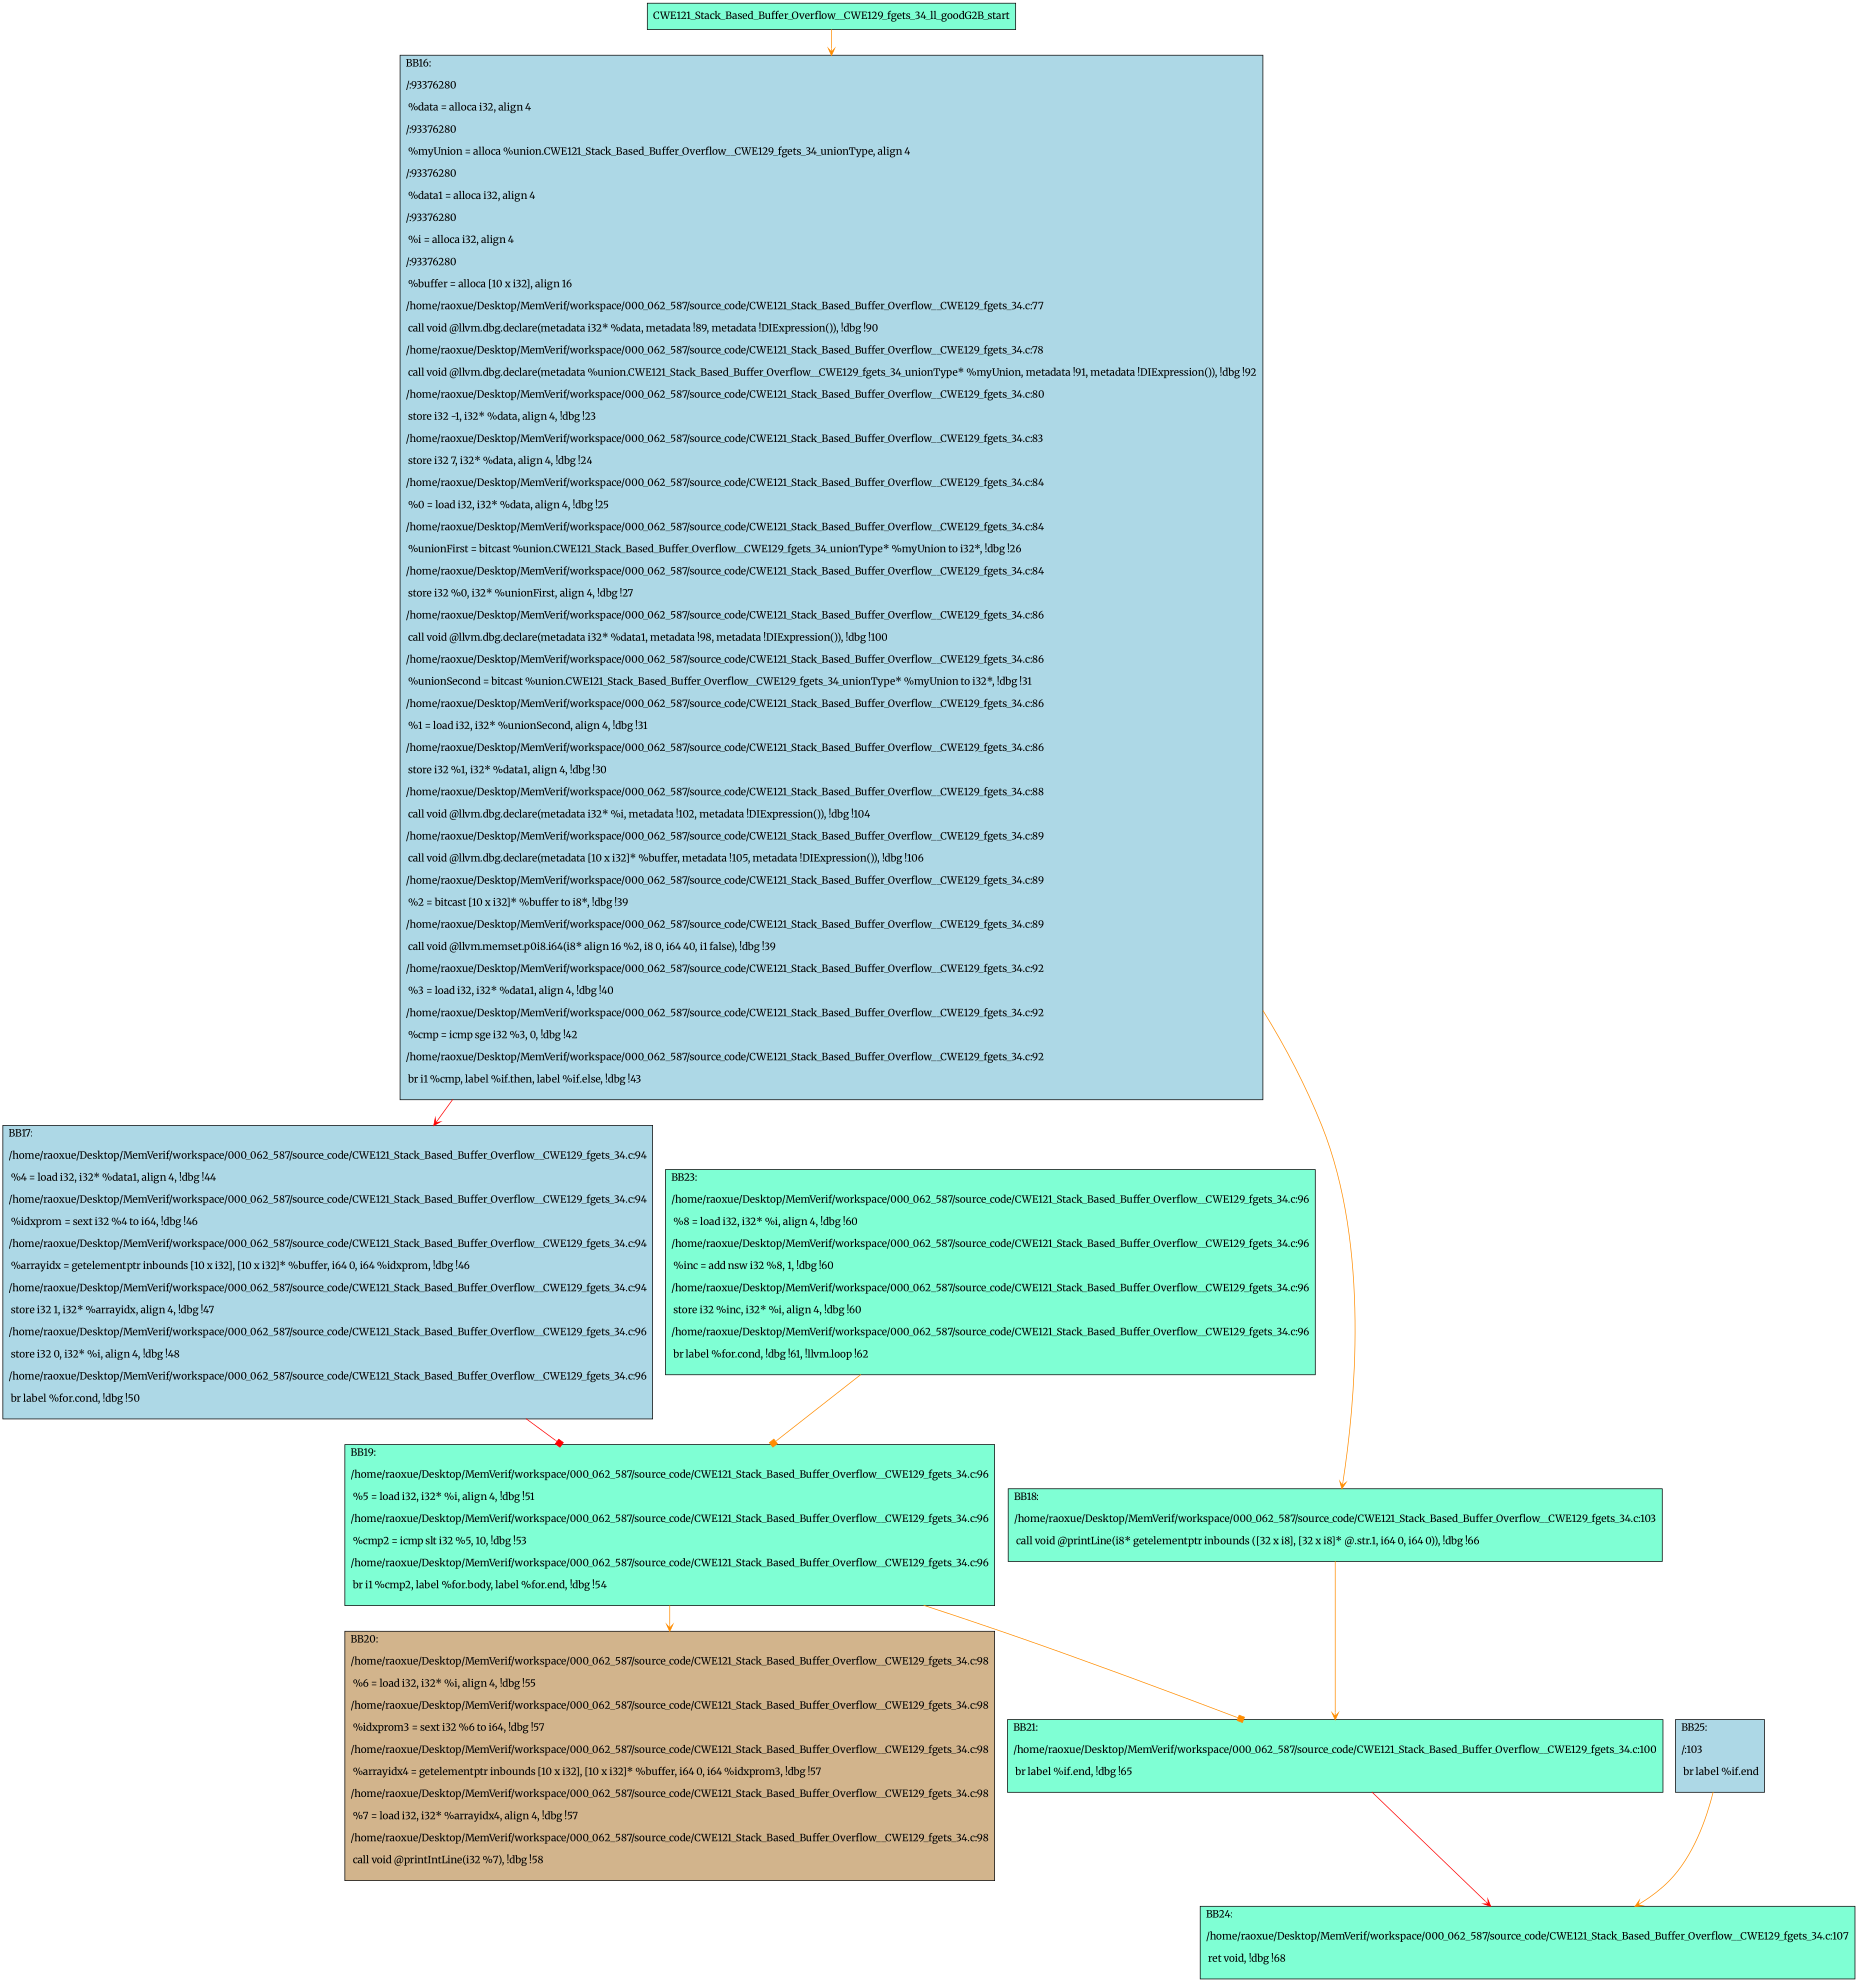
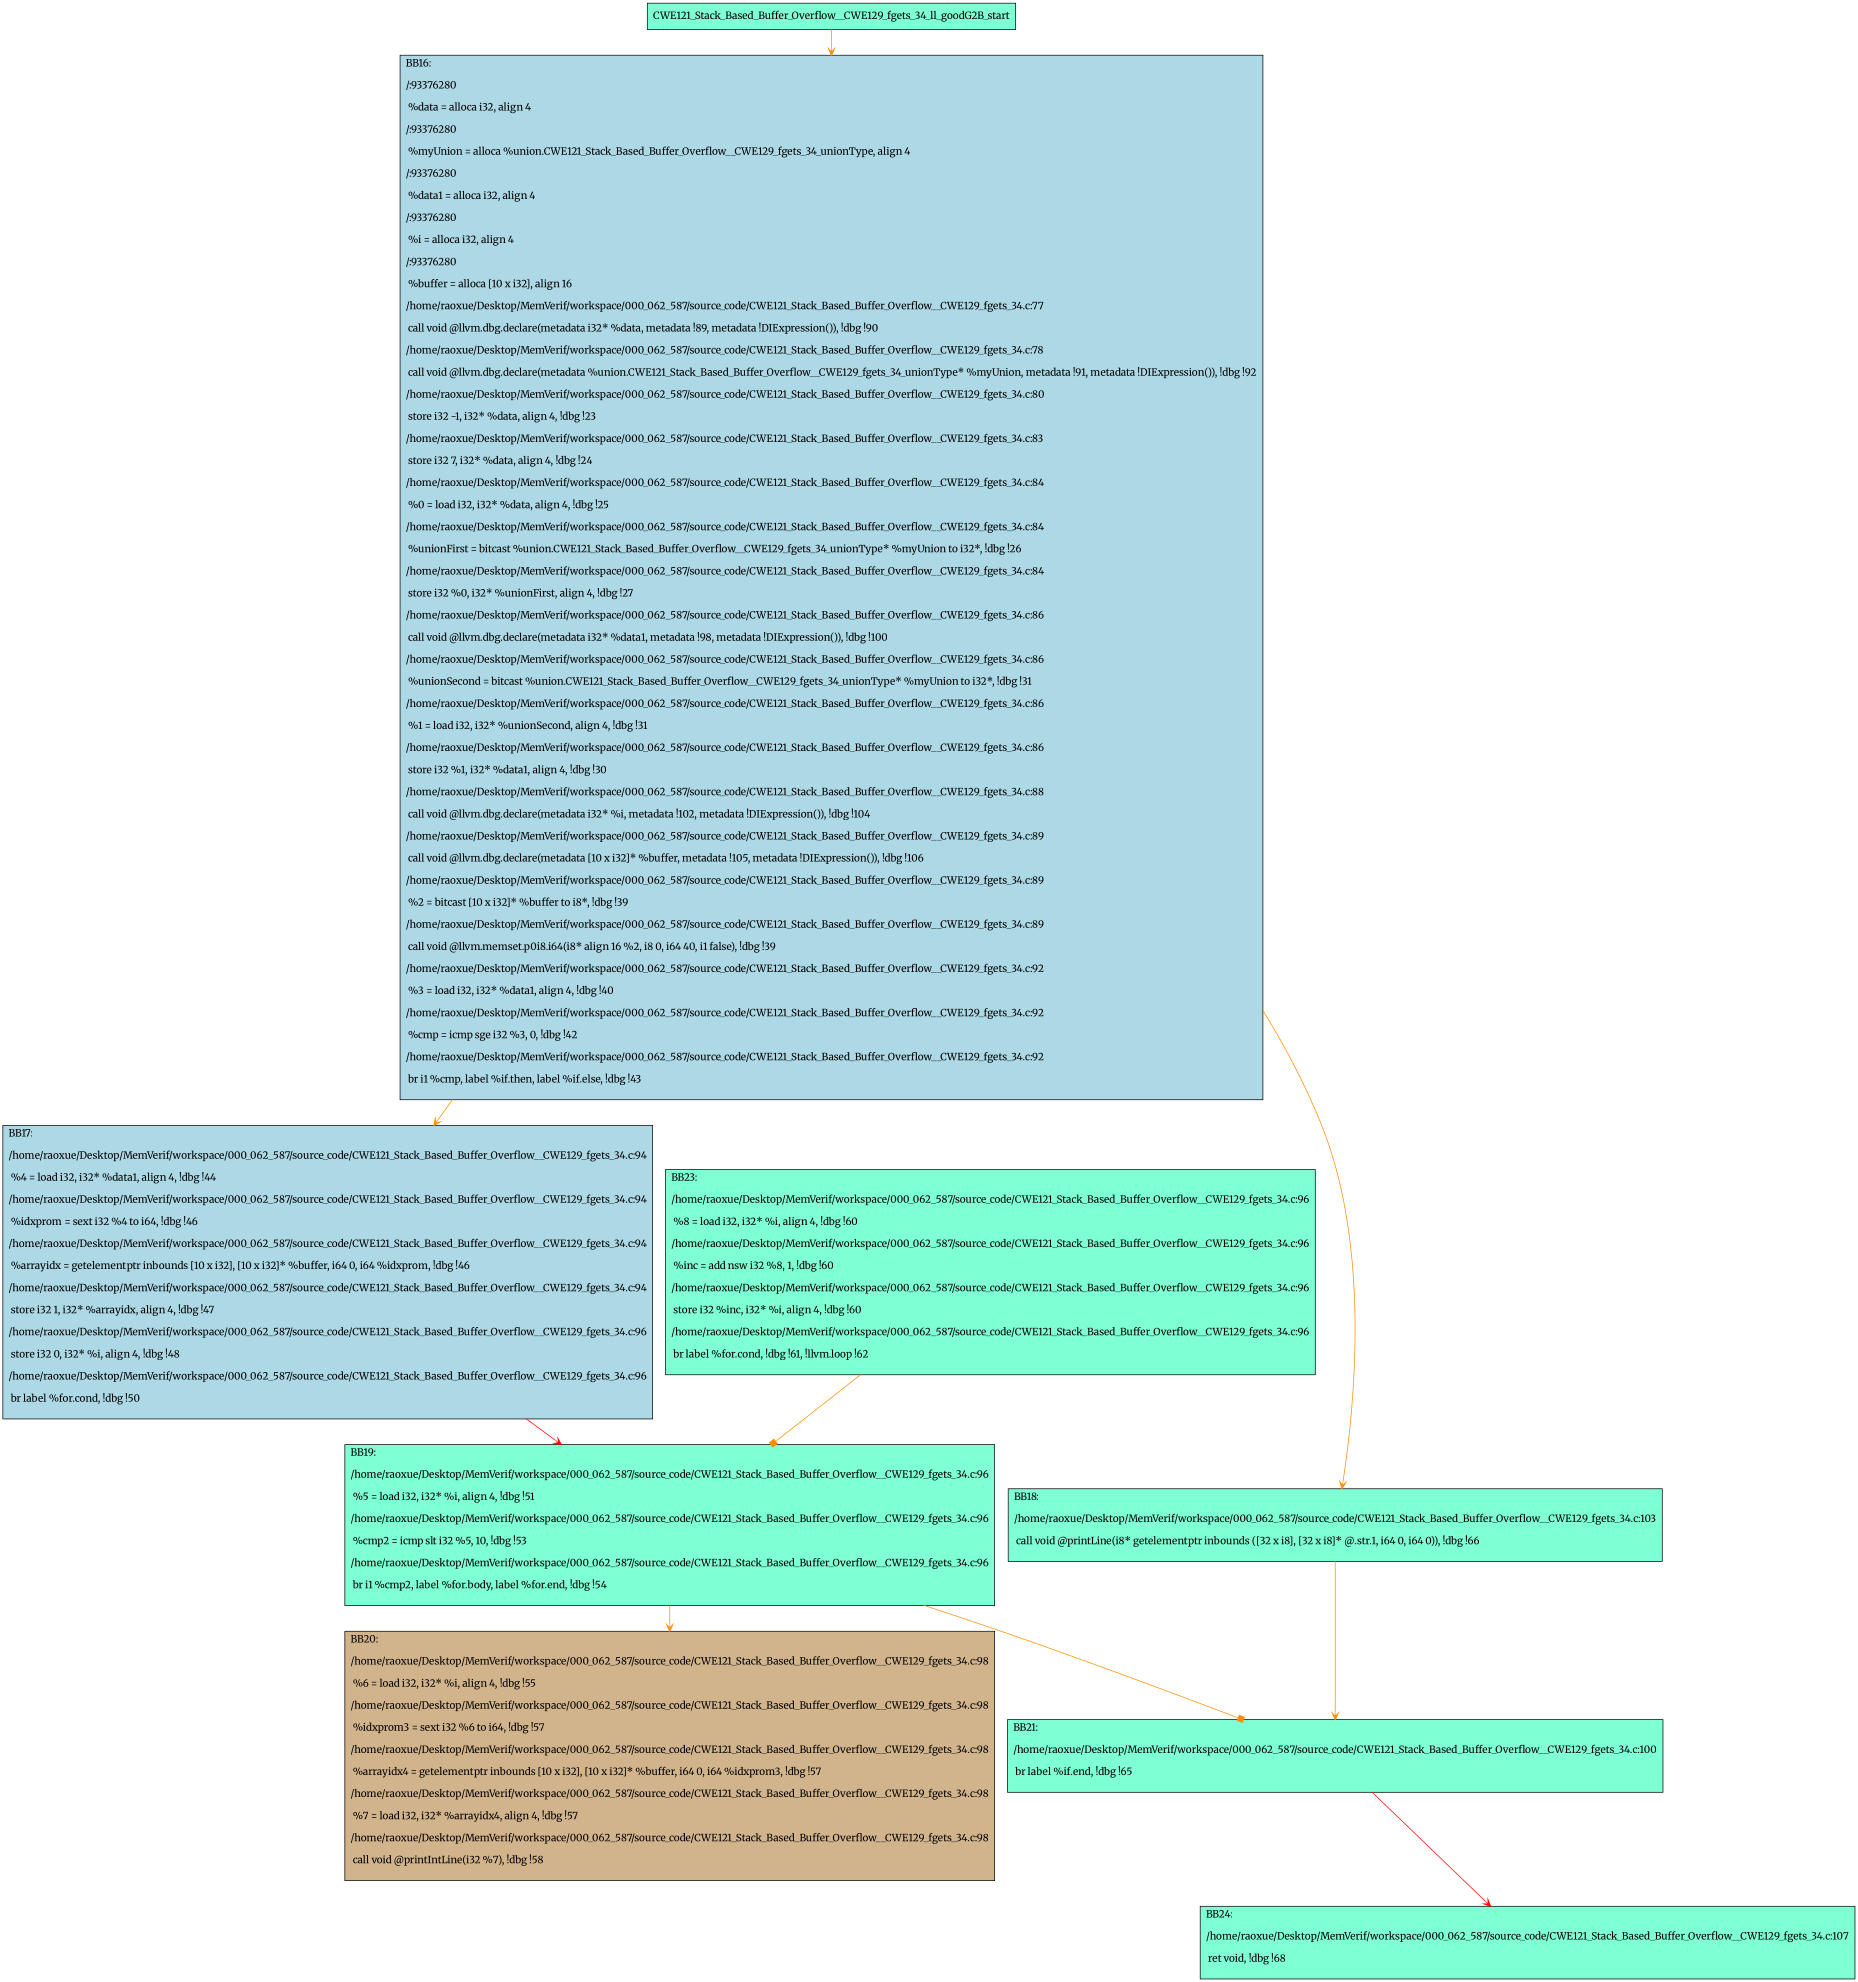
(445, 1110) -> (445, 1110)
(541, 1430) -> (541, 1430)
(1720, 1756) -> none
